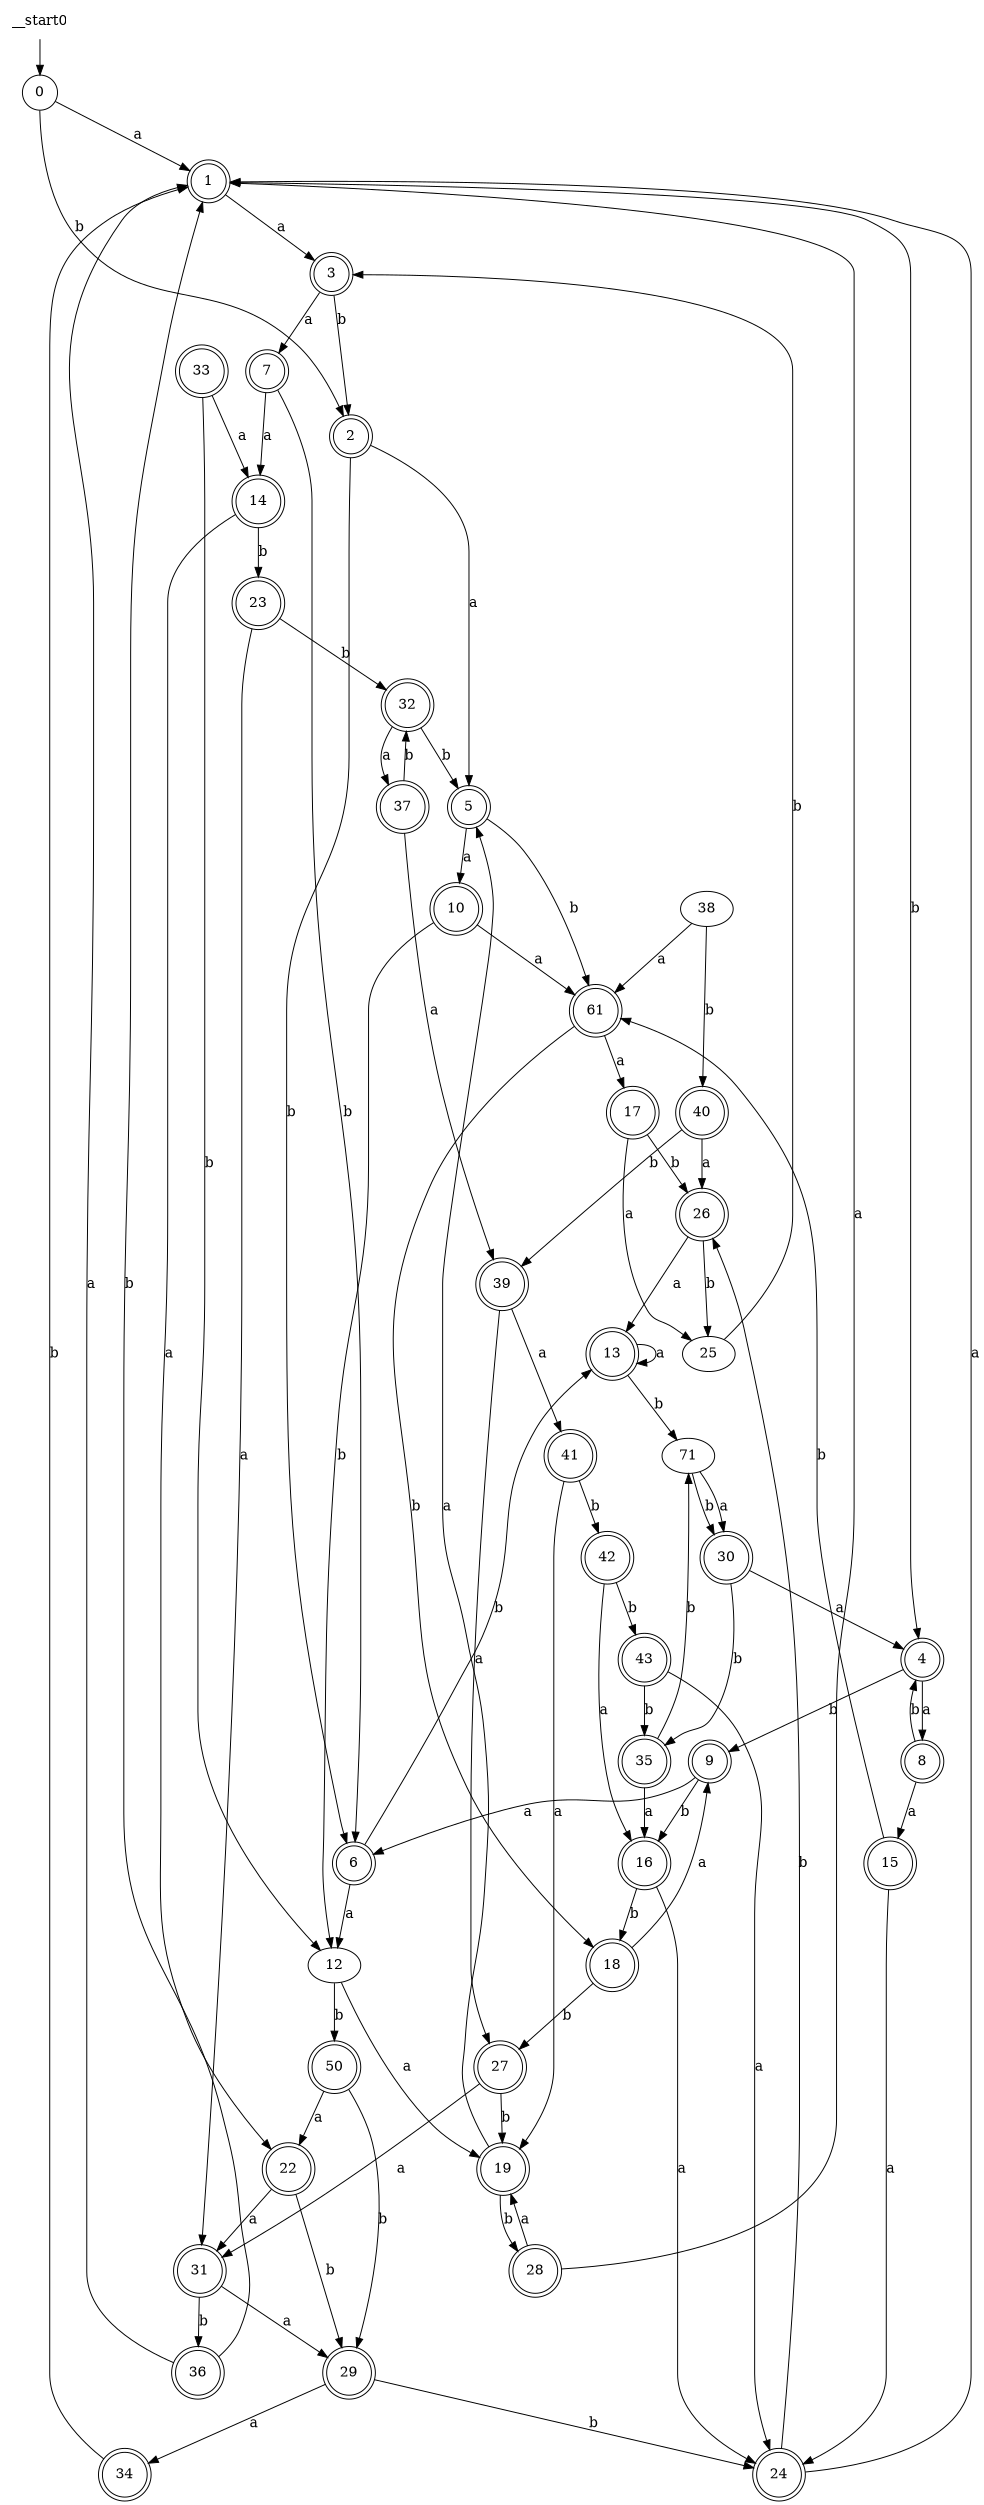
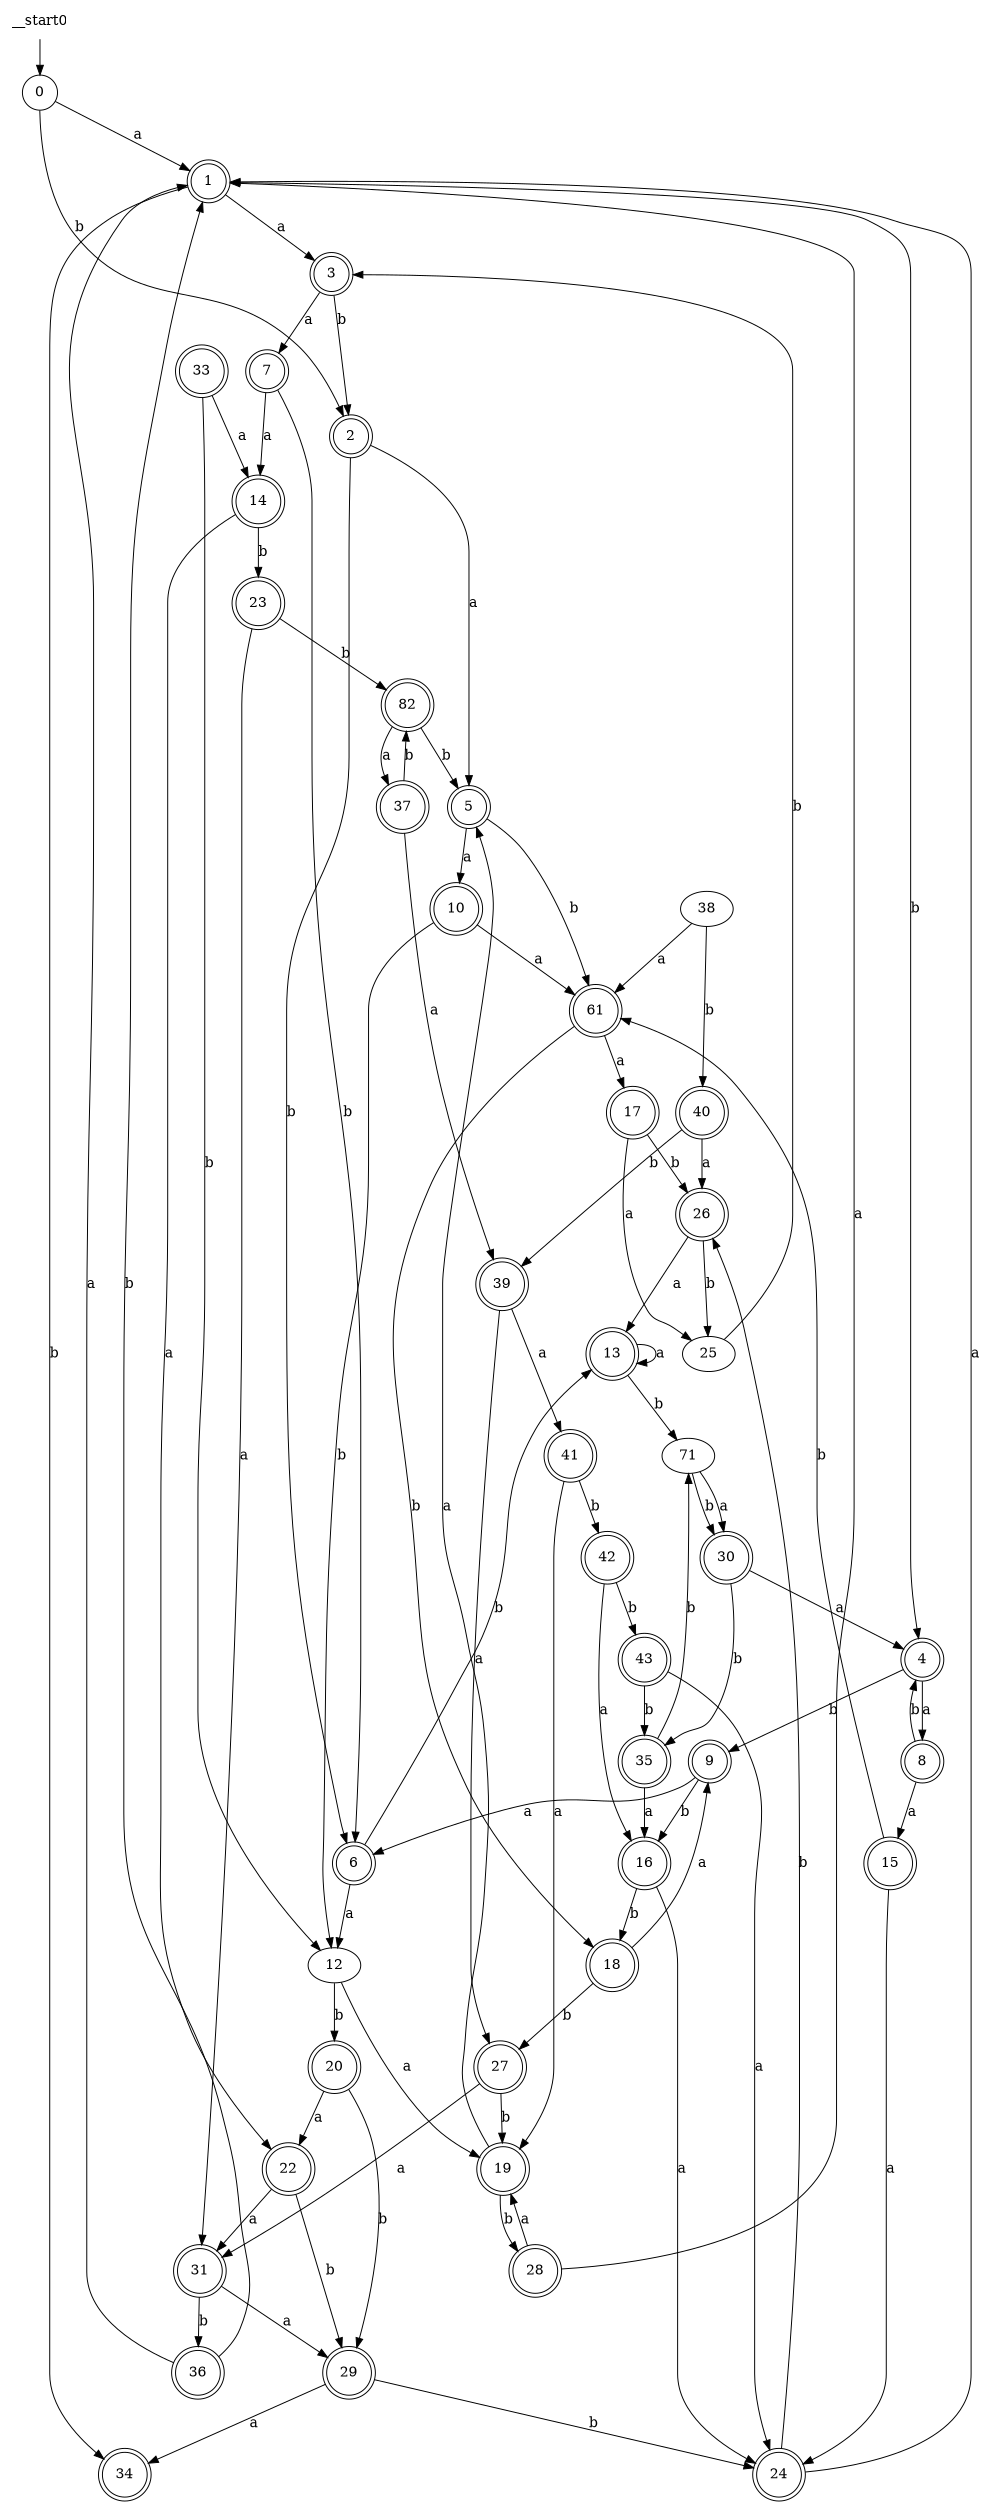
(408, 705) -> (408, 705)
(50, 1300) -> (50, 1290)
(334, 2067) -> (334, 2067)
